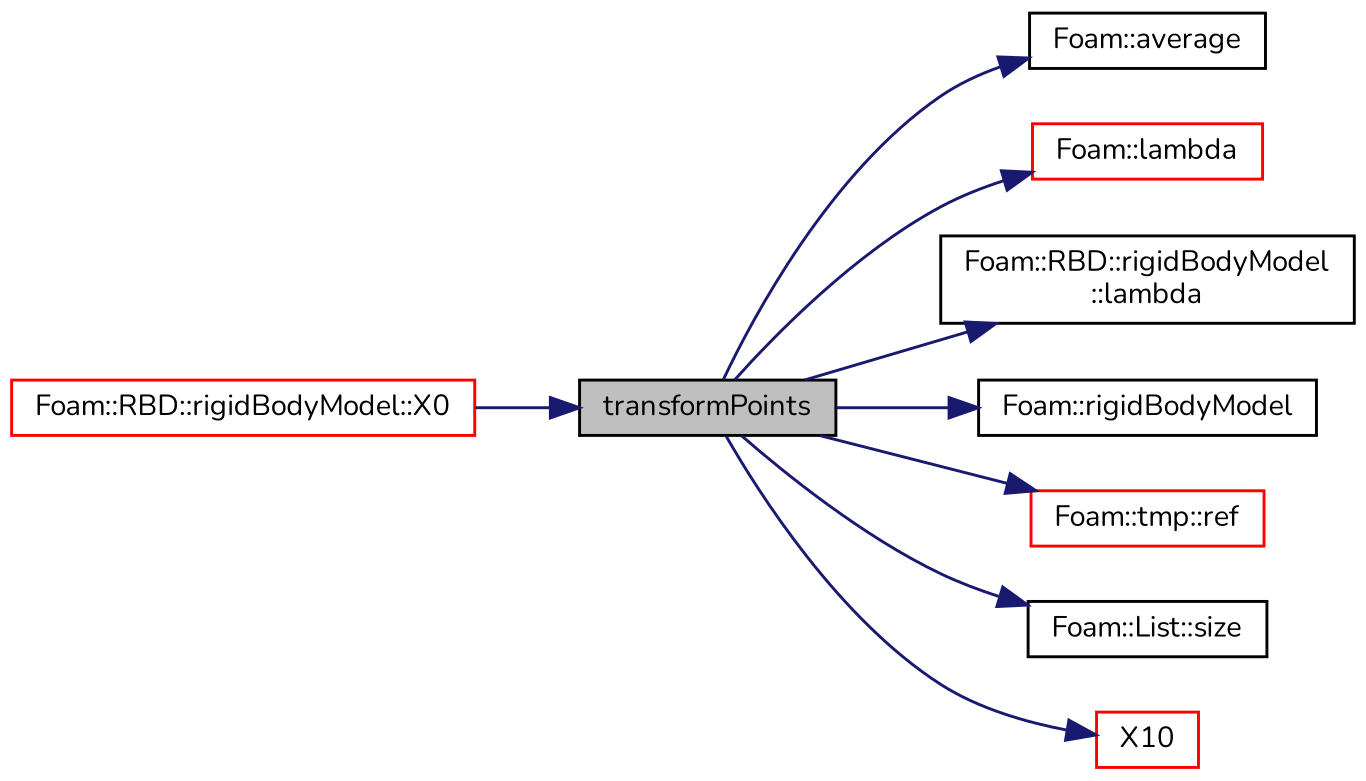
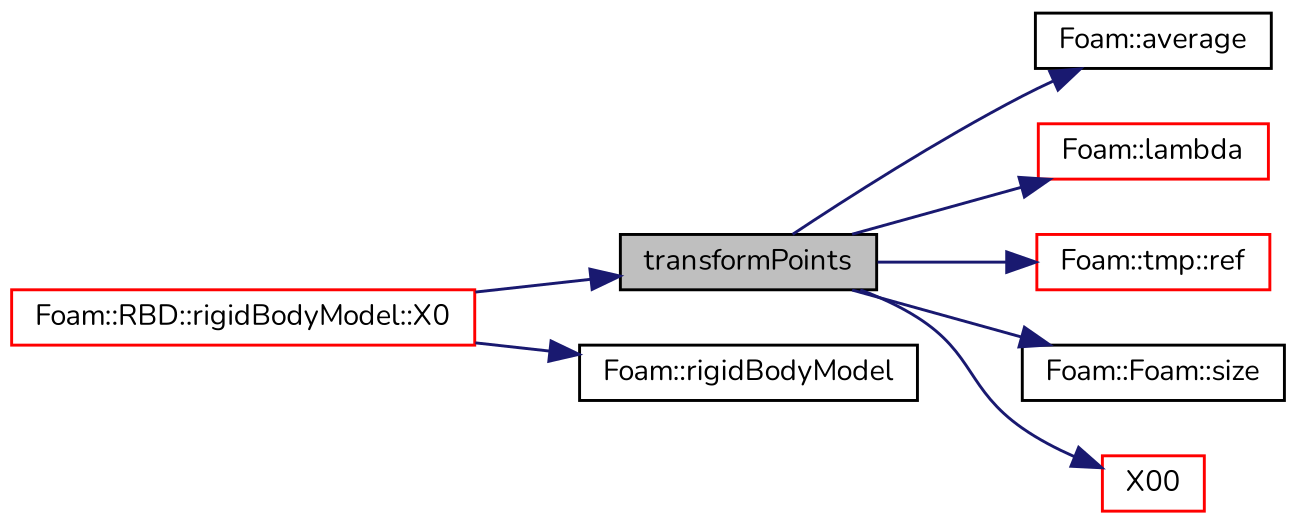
(1148, 280) -> none
(892, 408) -> (512, 347)
(1148, 629) -> (1153, 373)
(1148, 740) -> (1153, 483)
